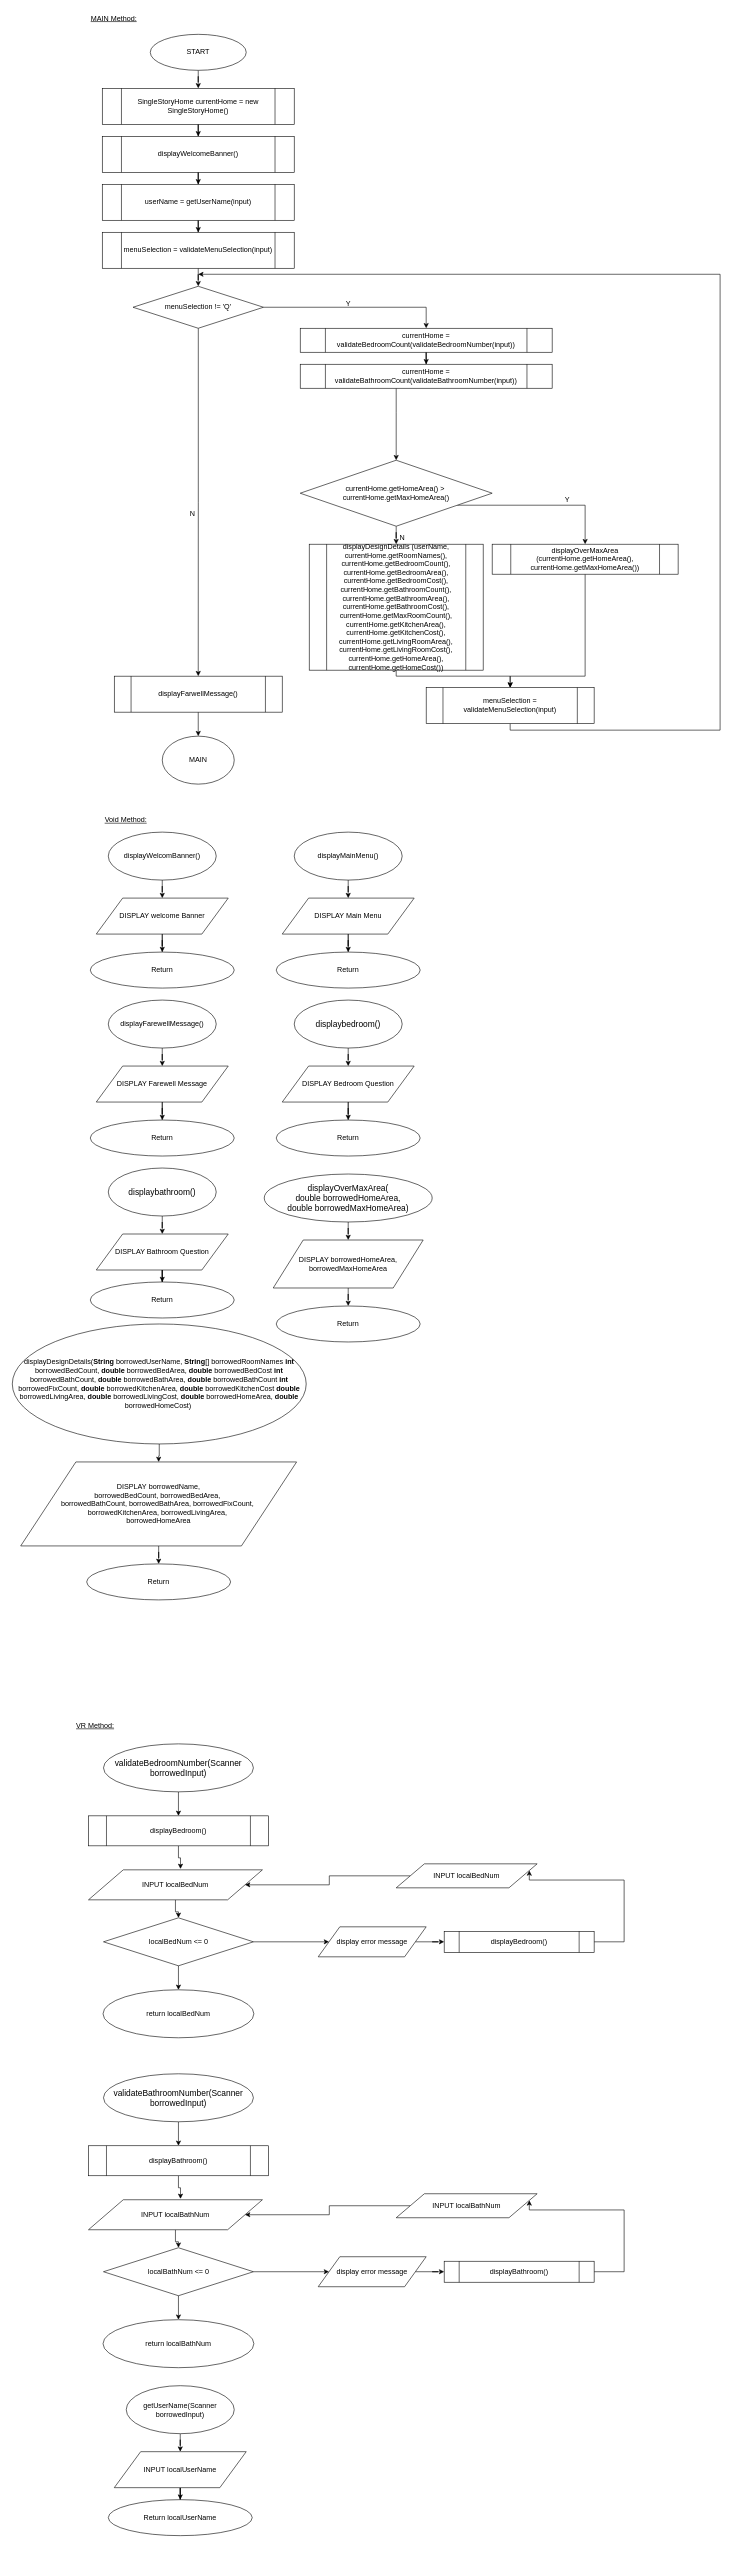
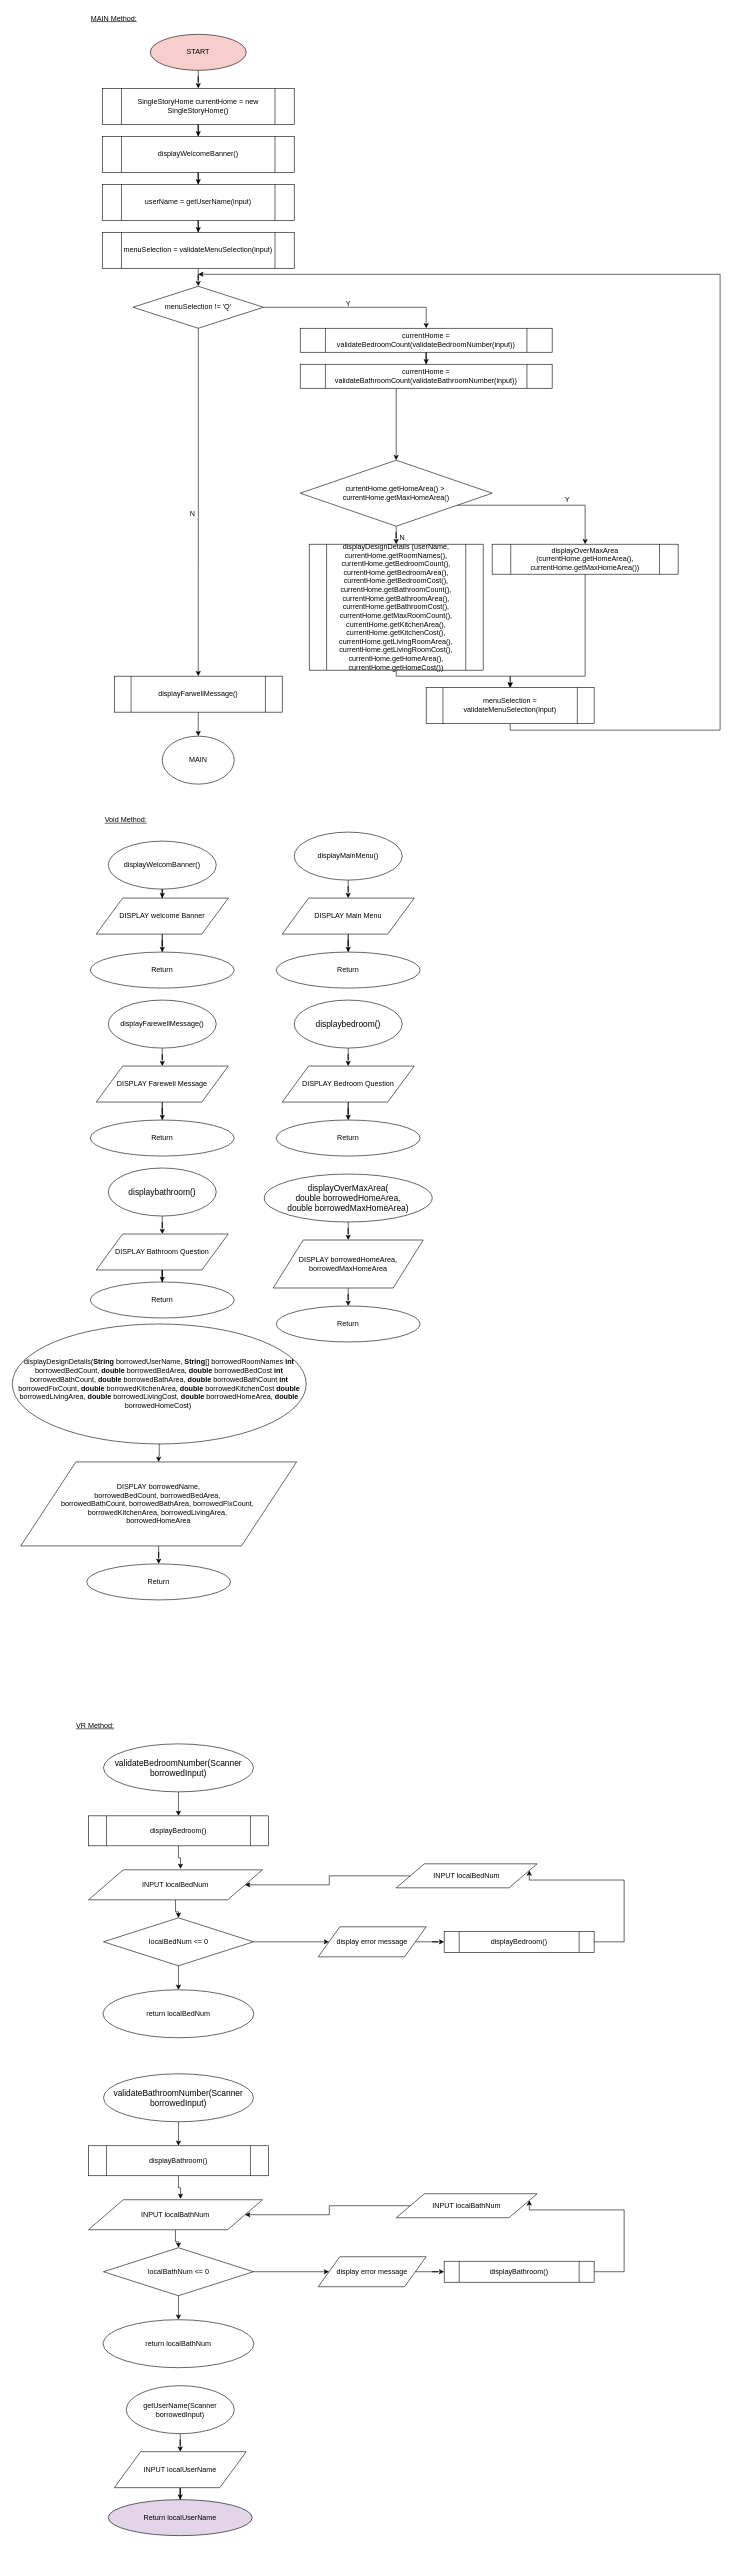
(198, 52) -> (198, 52)
(162, 856) -> (162, 865)
(180, 2518) -> (180, 2518)
